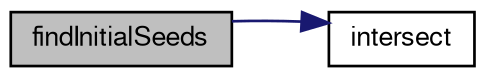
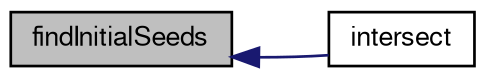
(267, 21) -> (294, 57)
